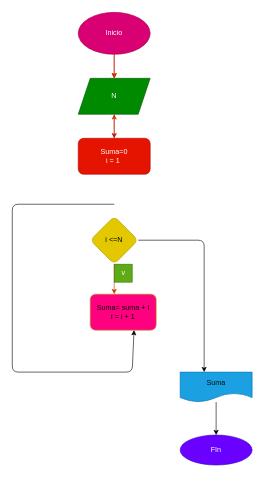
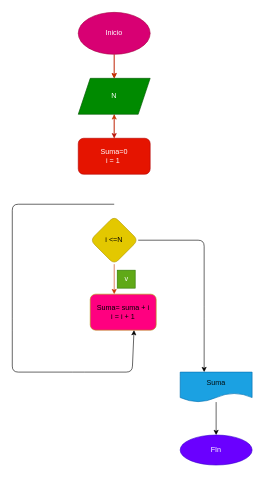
(123, 273) -> (126, 279)
